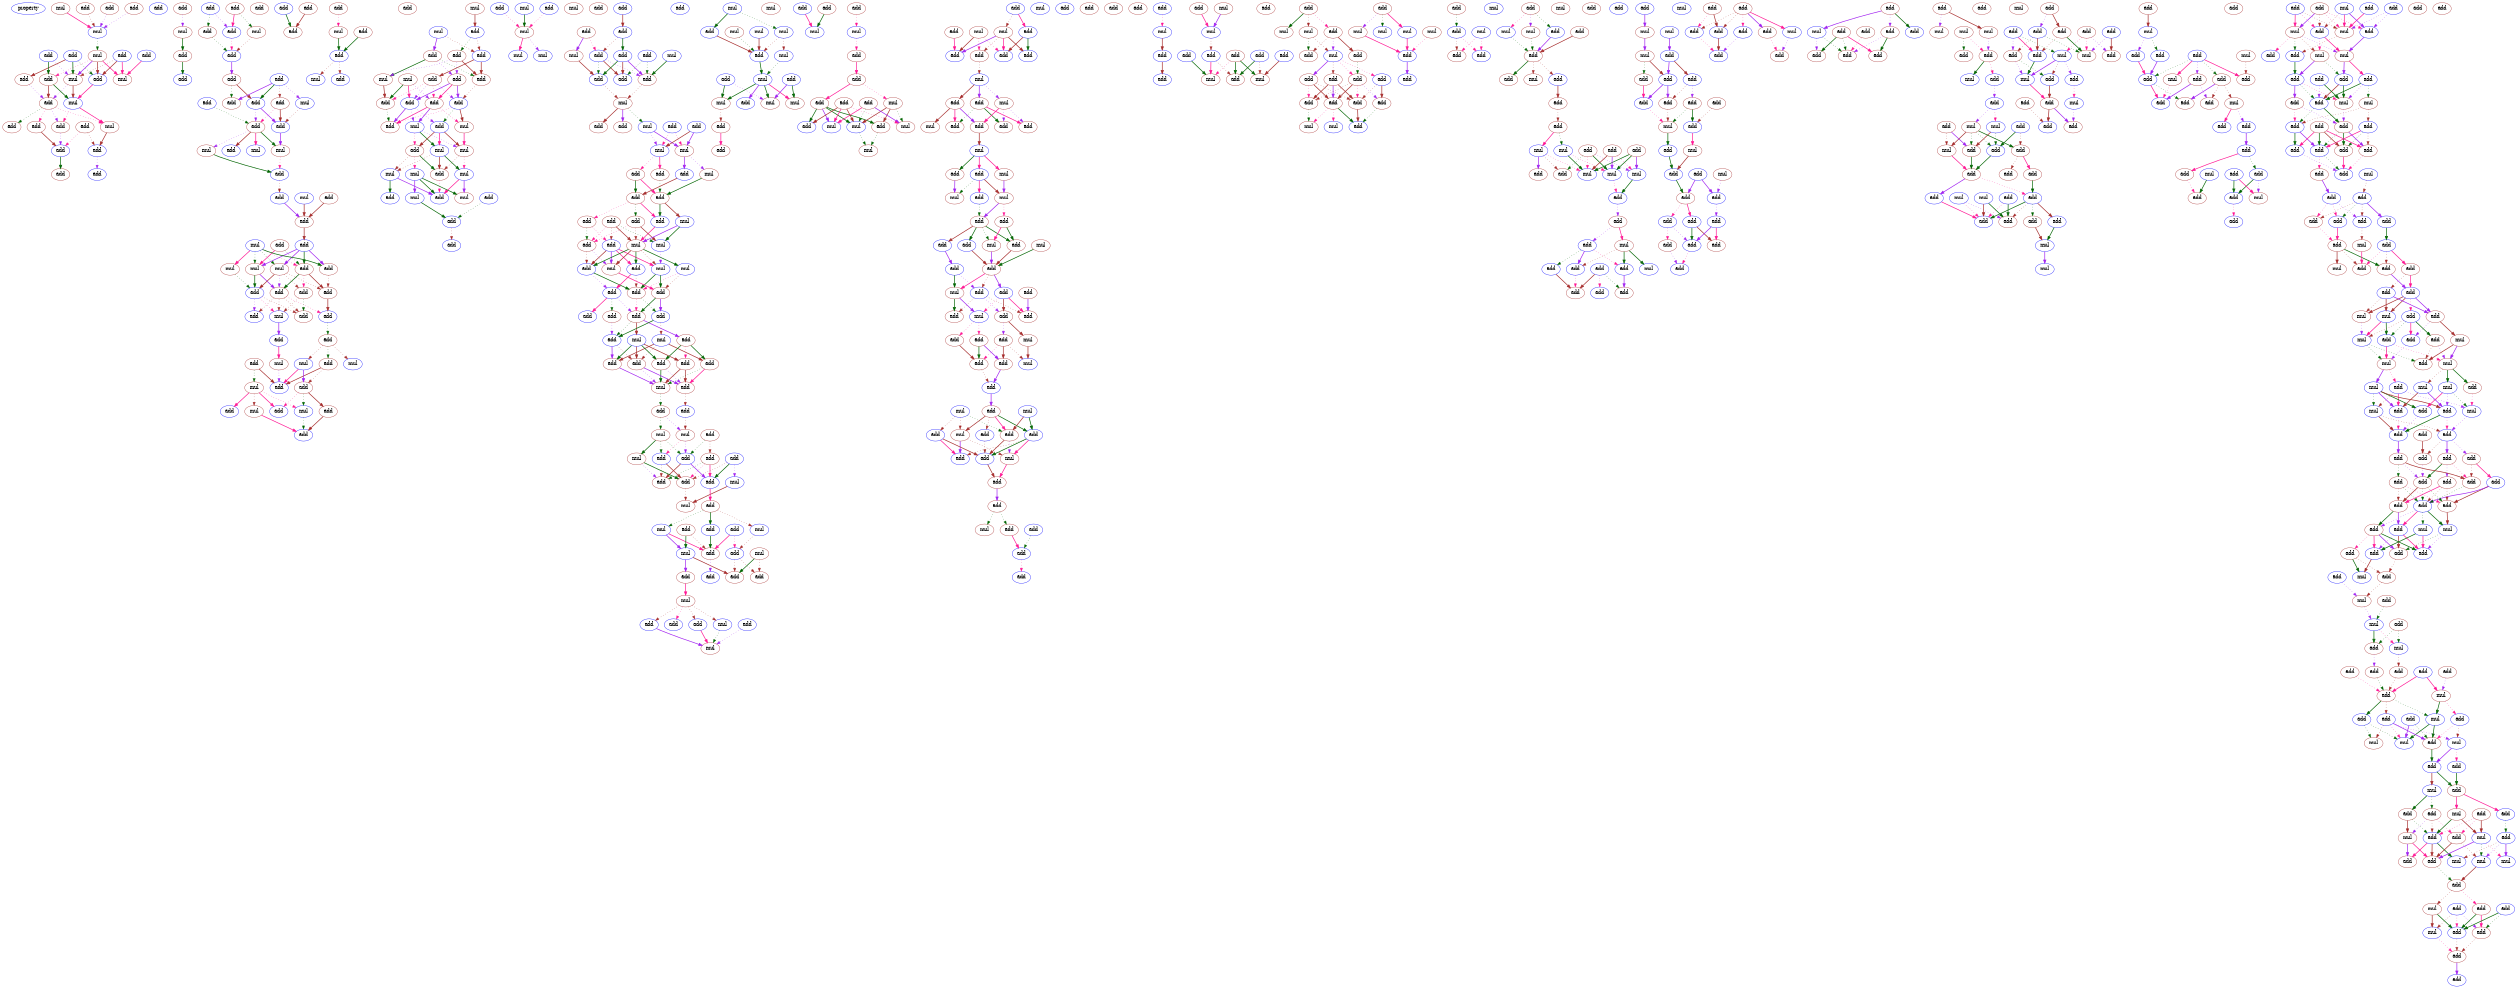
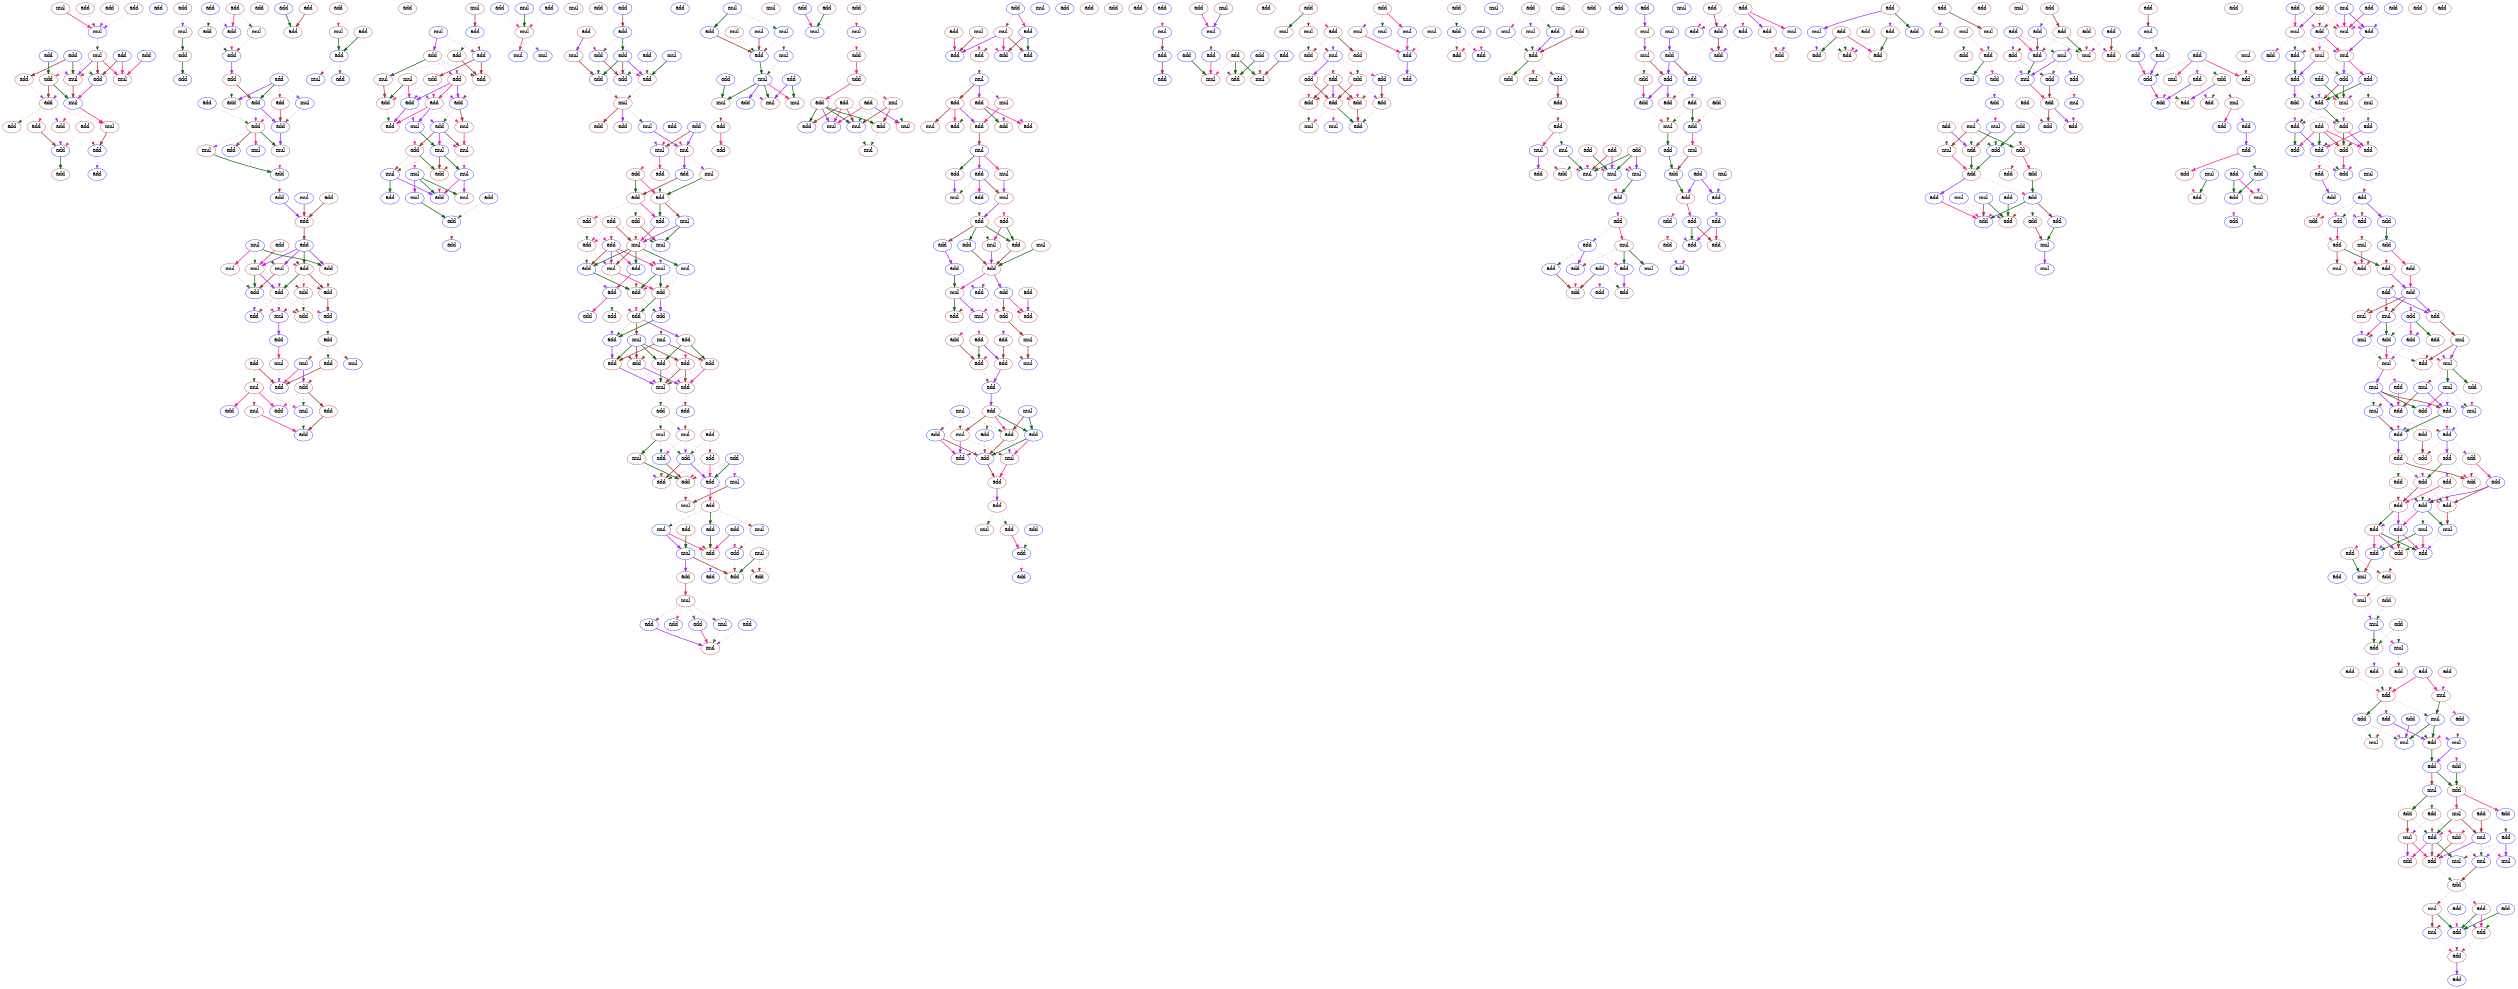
(28, 9) -> none
